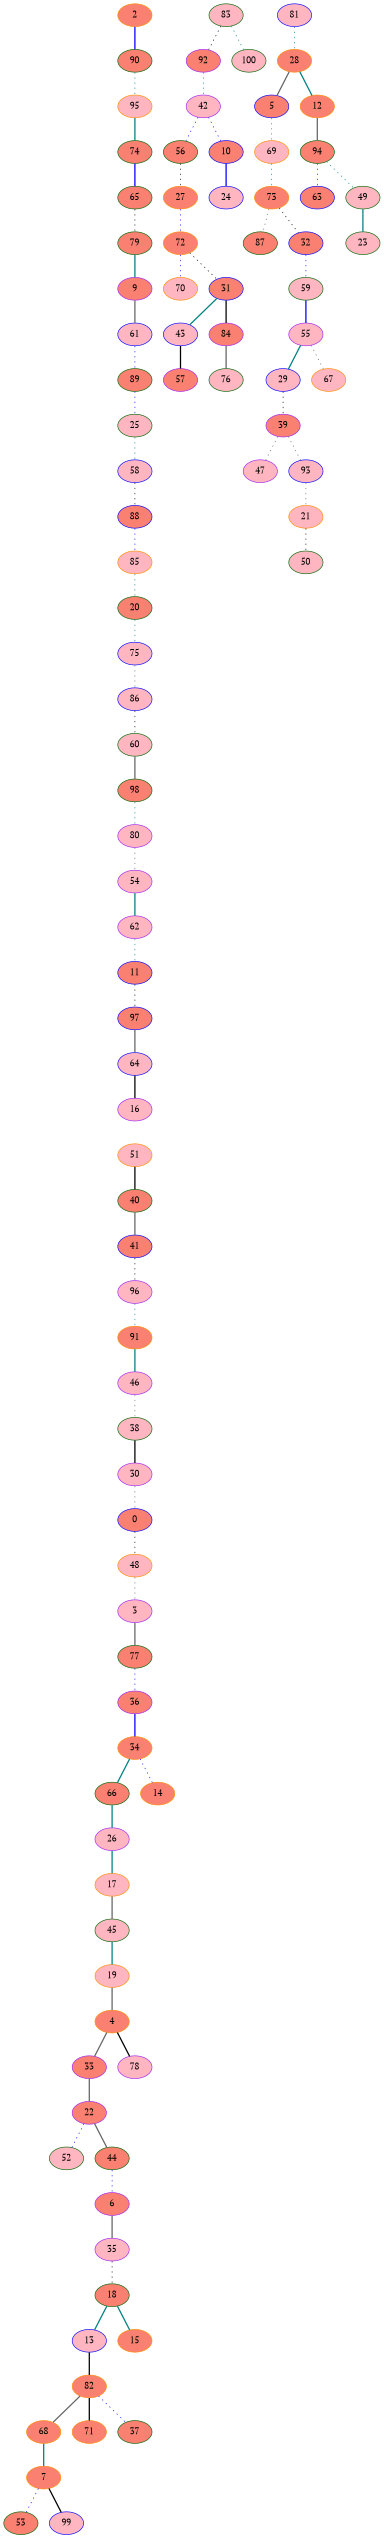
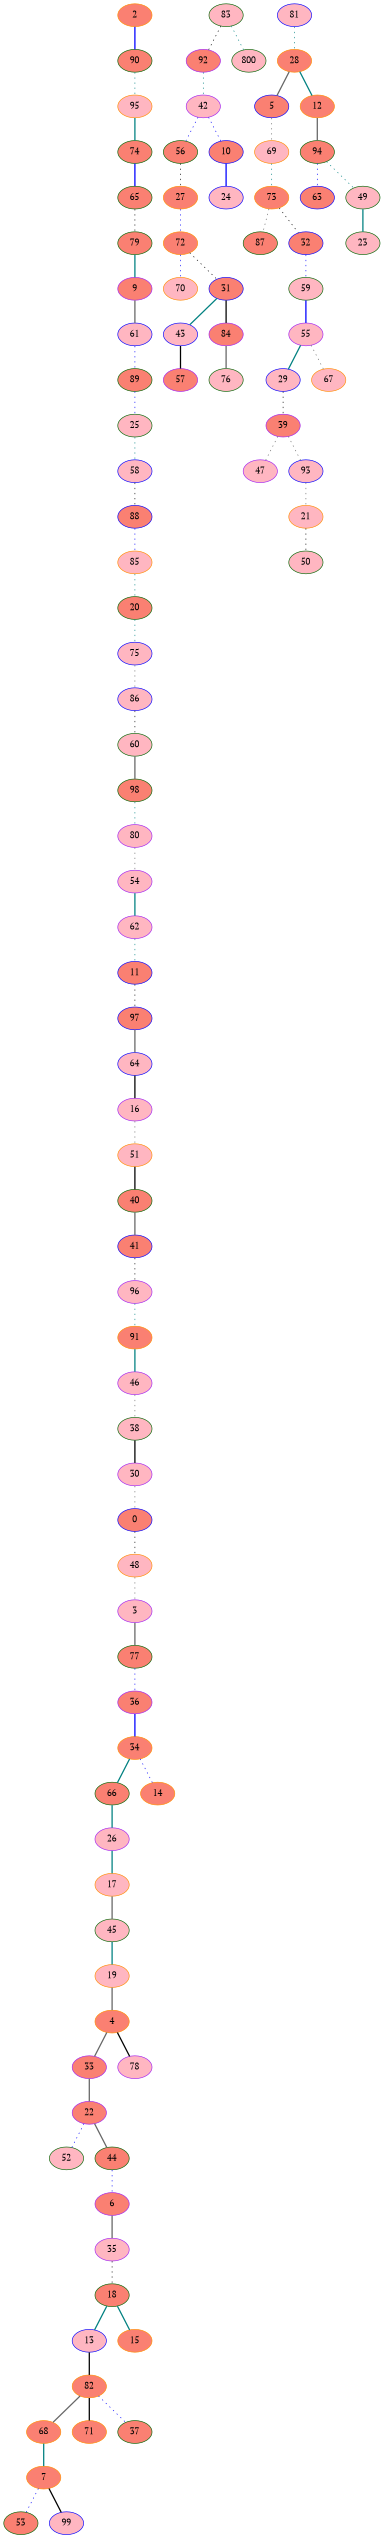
(249, 61) -> (249, 61)
none -> (135, 1132)
